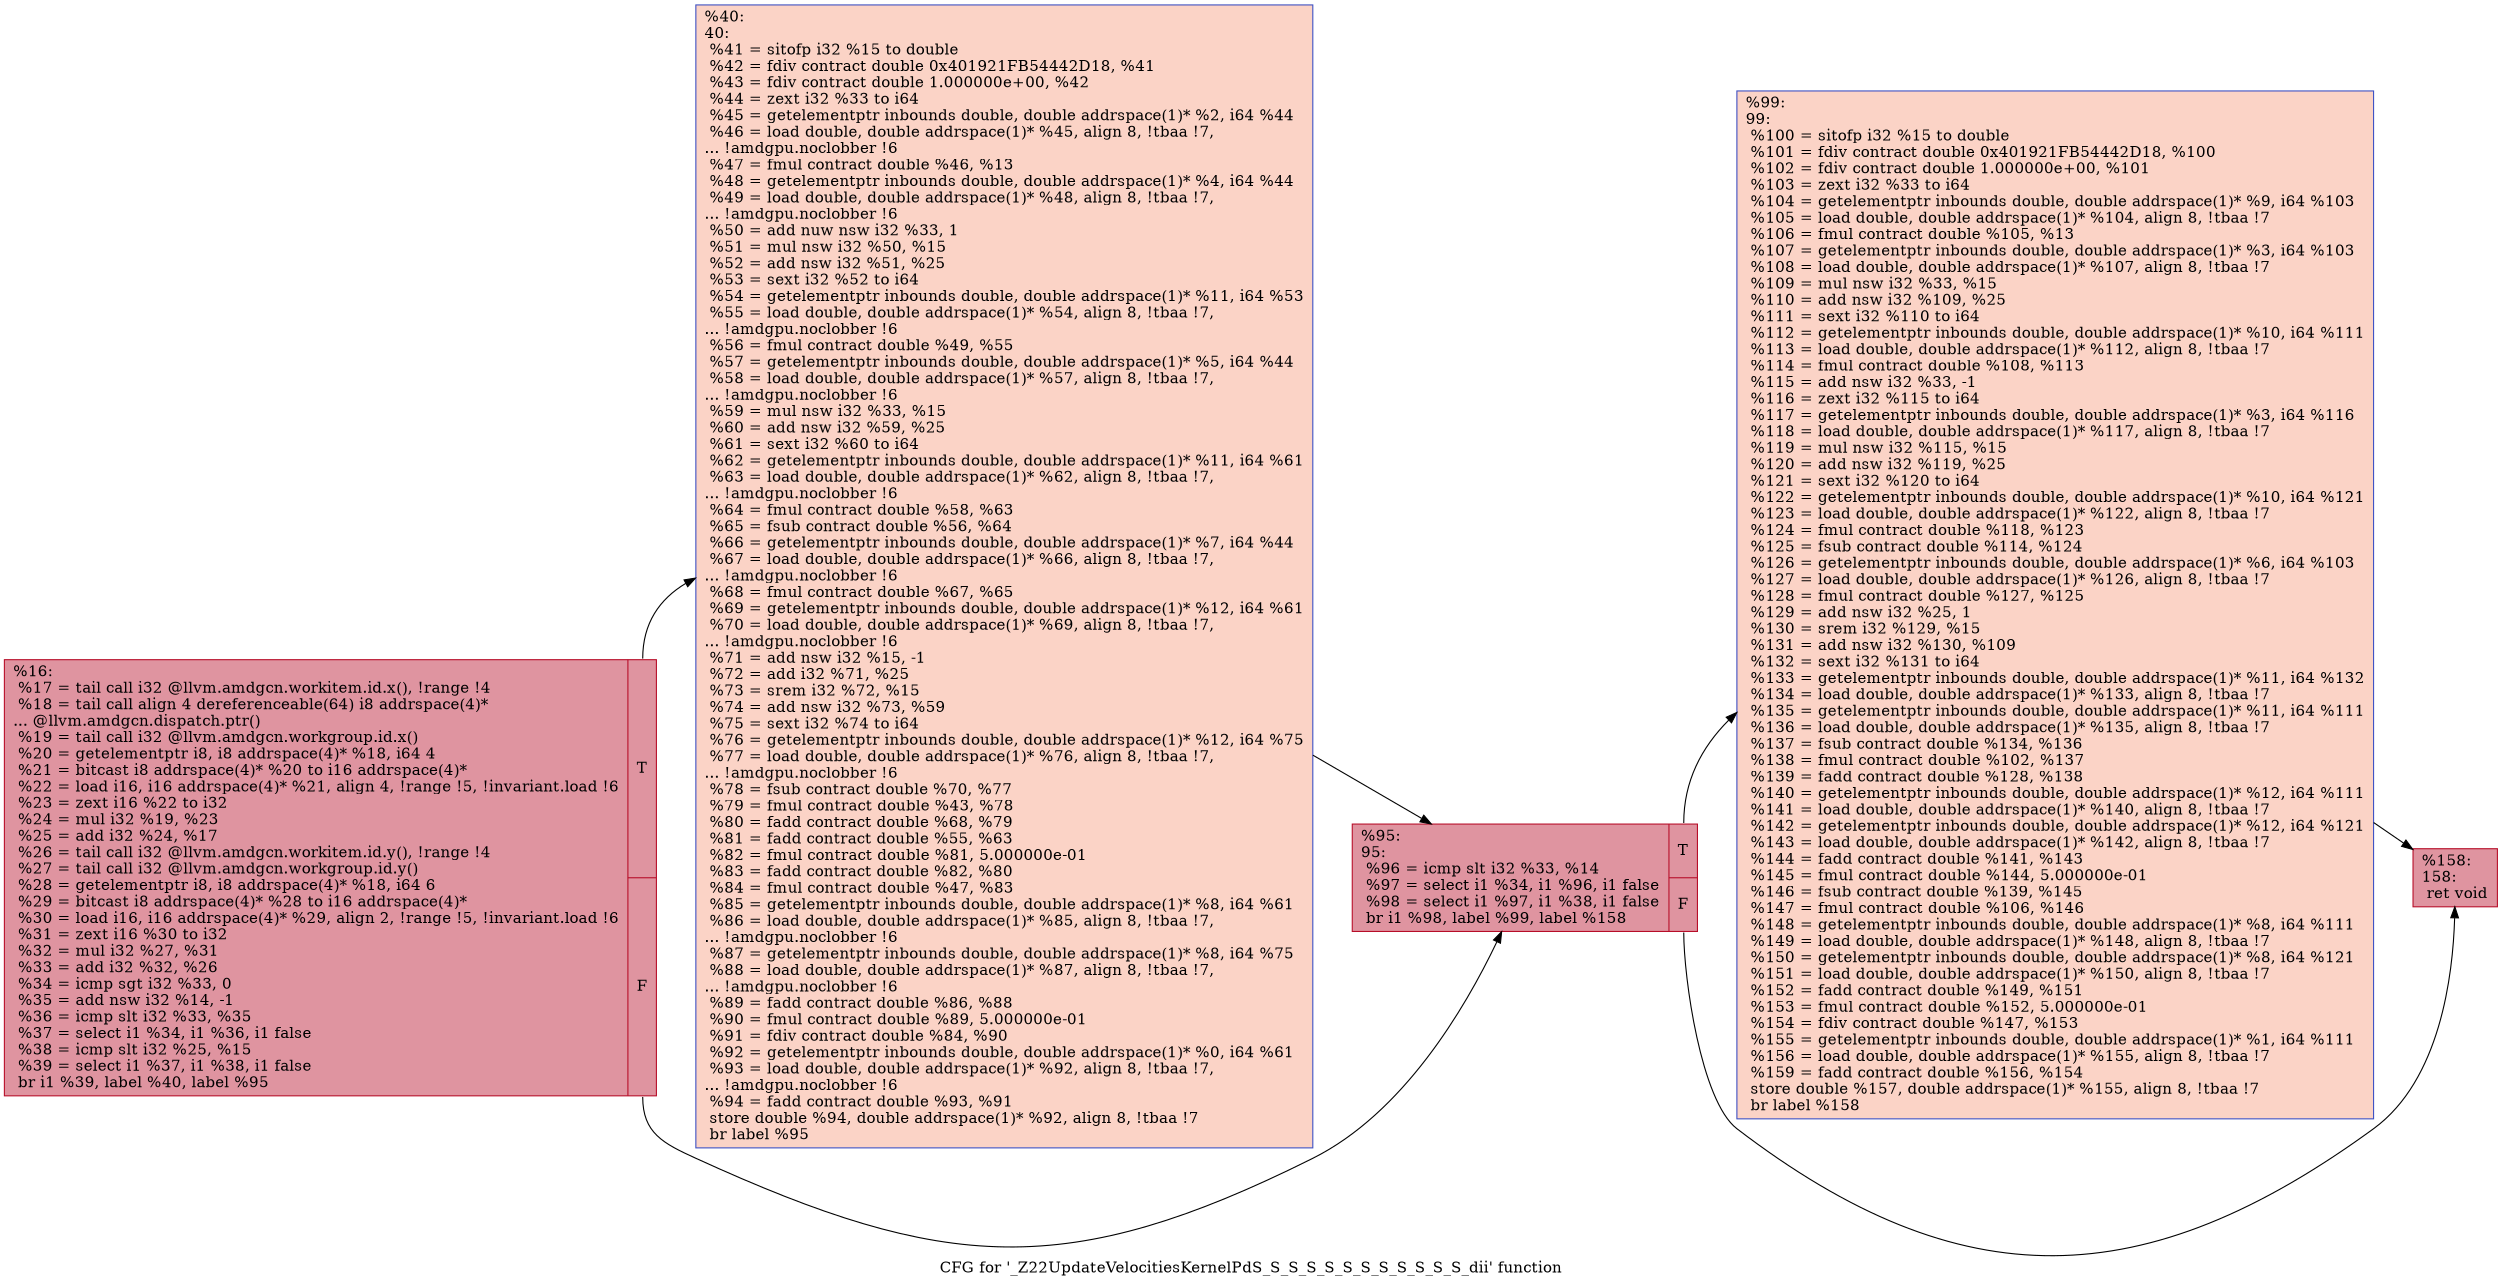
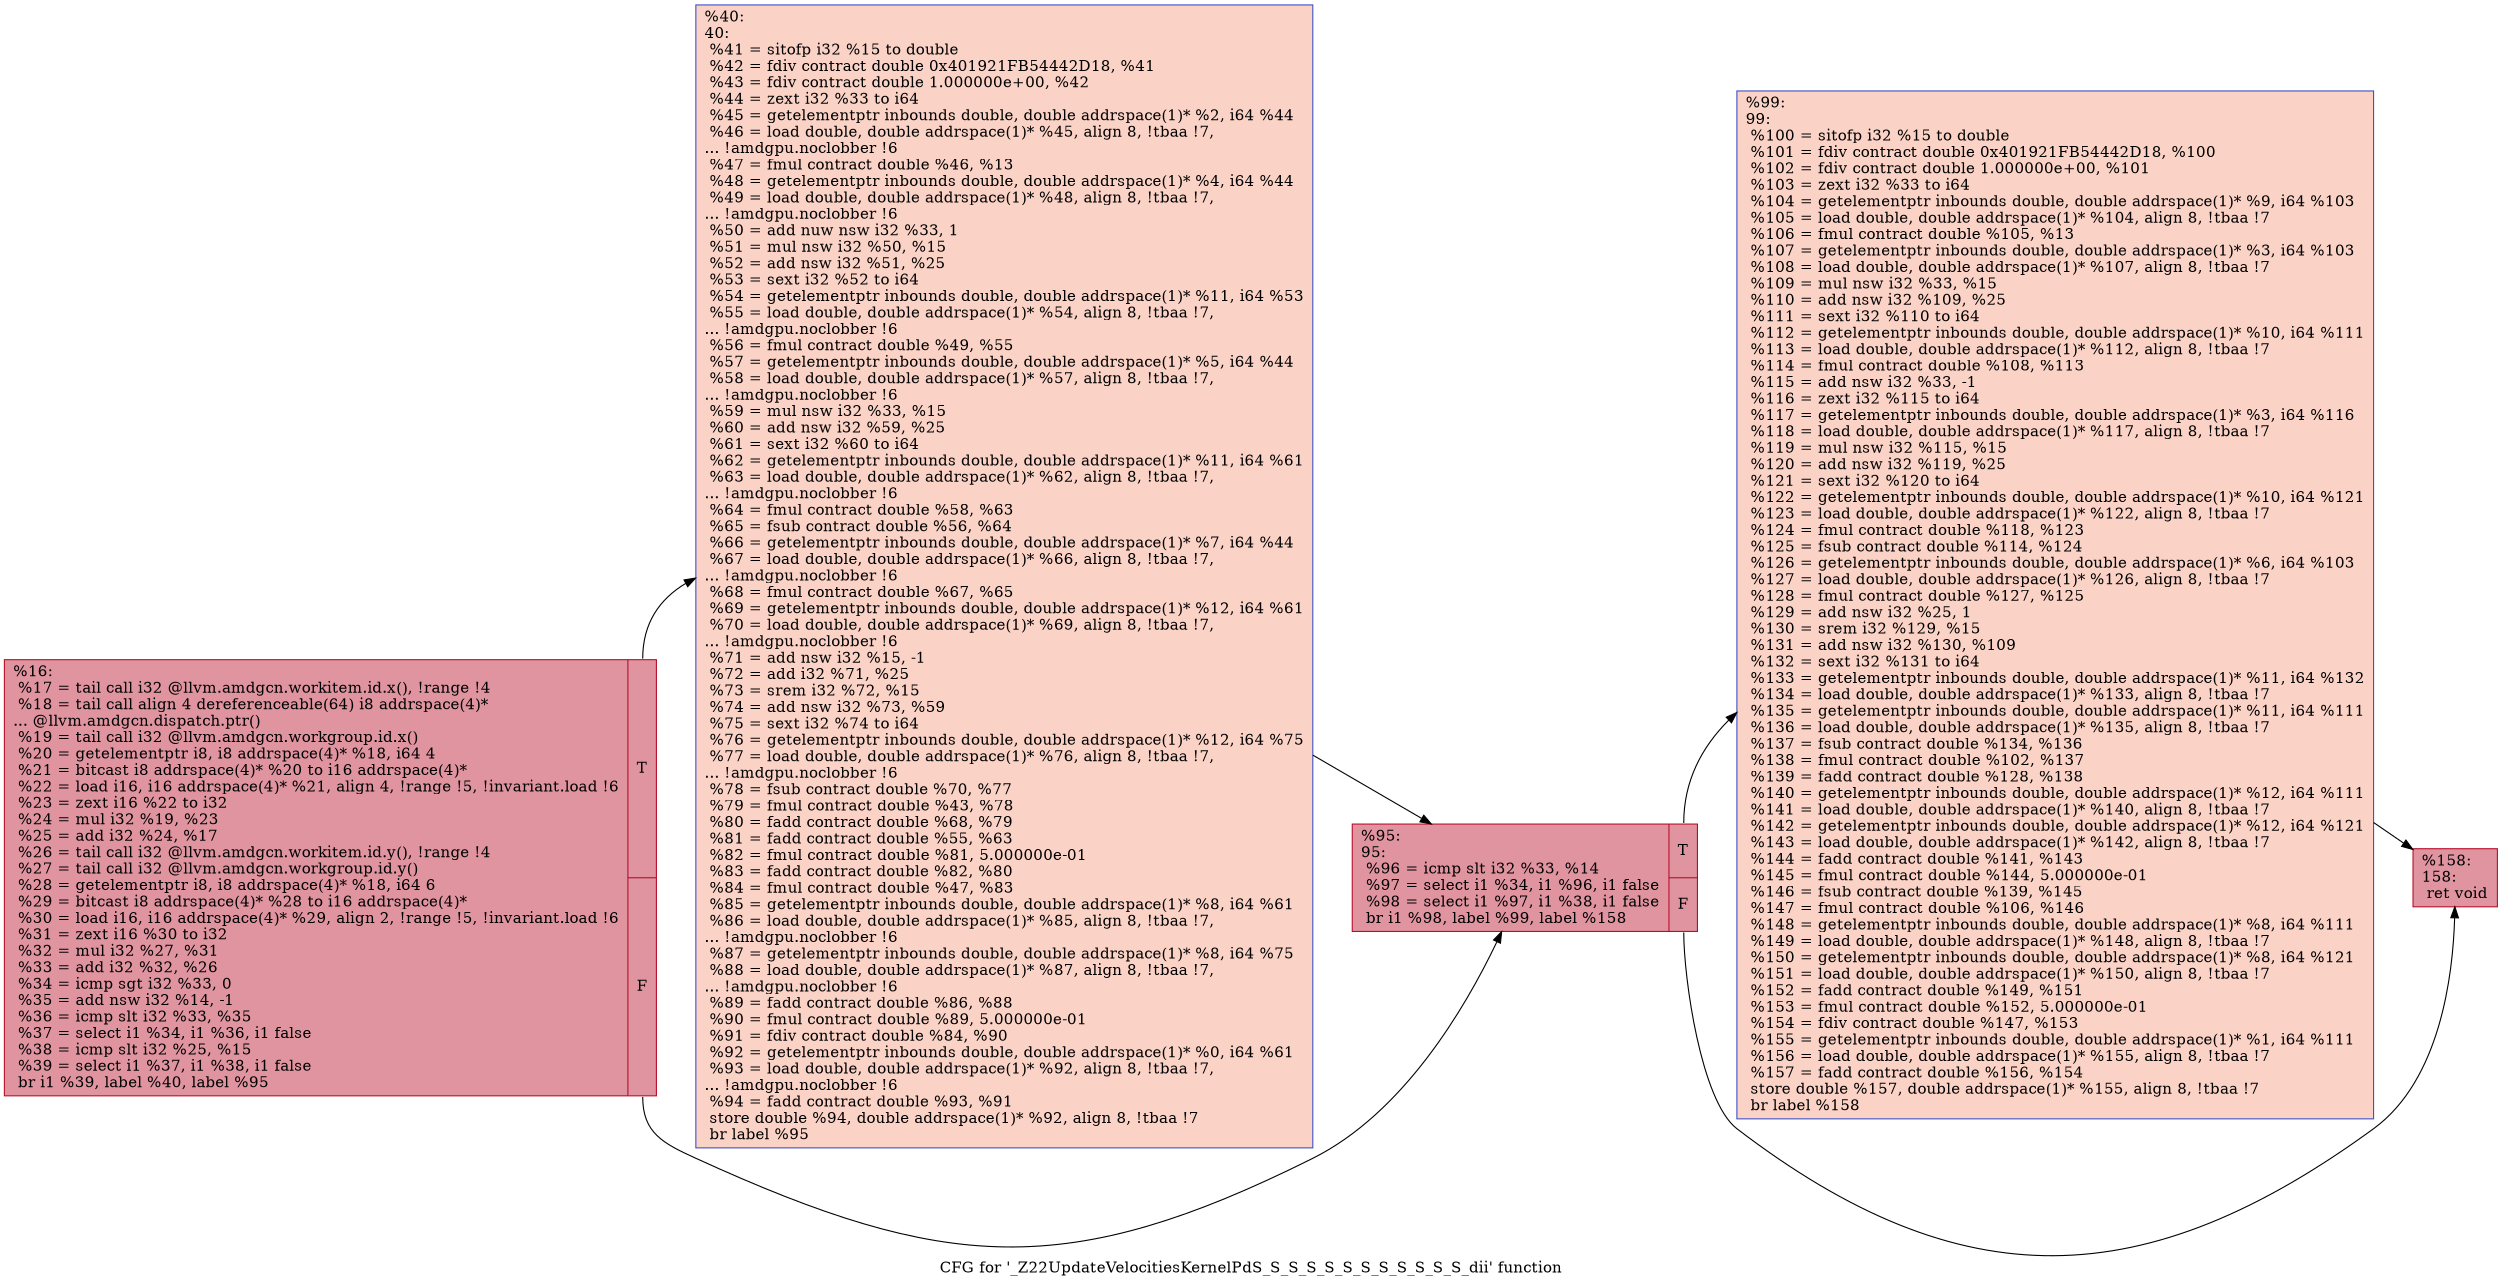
(1915, 1073) -> (1915, 1073)
